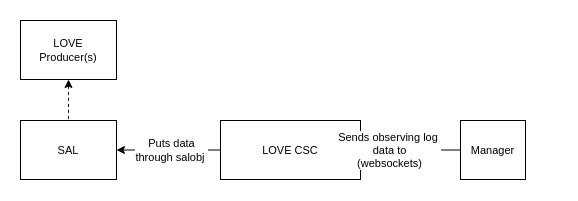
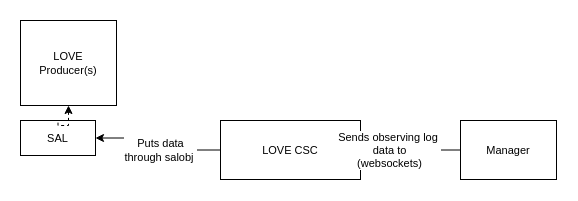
(69, 50) -> (69, 63)
(69, 150) -> (58, 138)
(493, 150) -> (509, 150)
